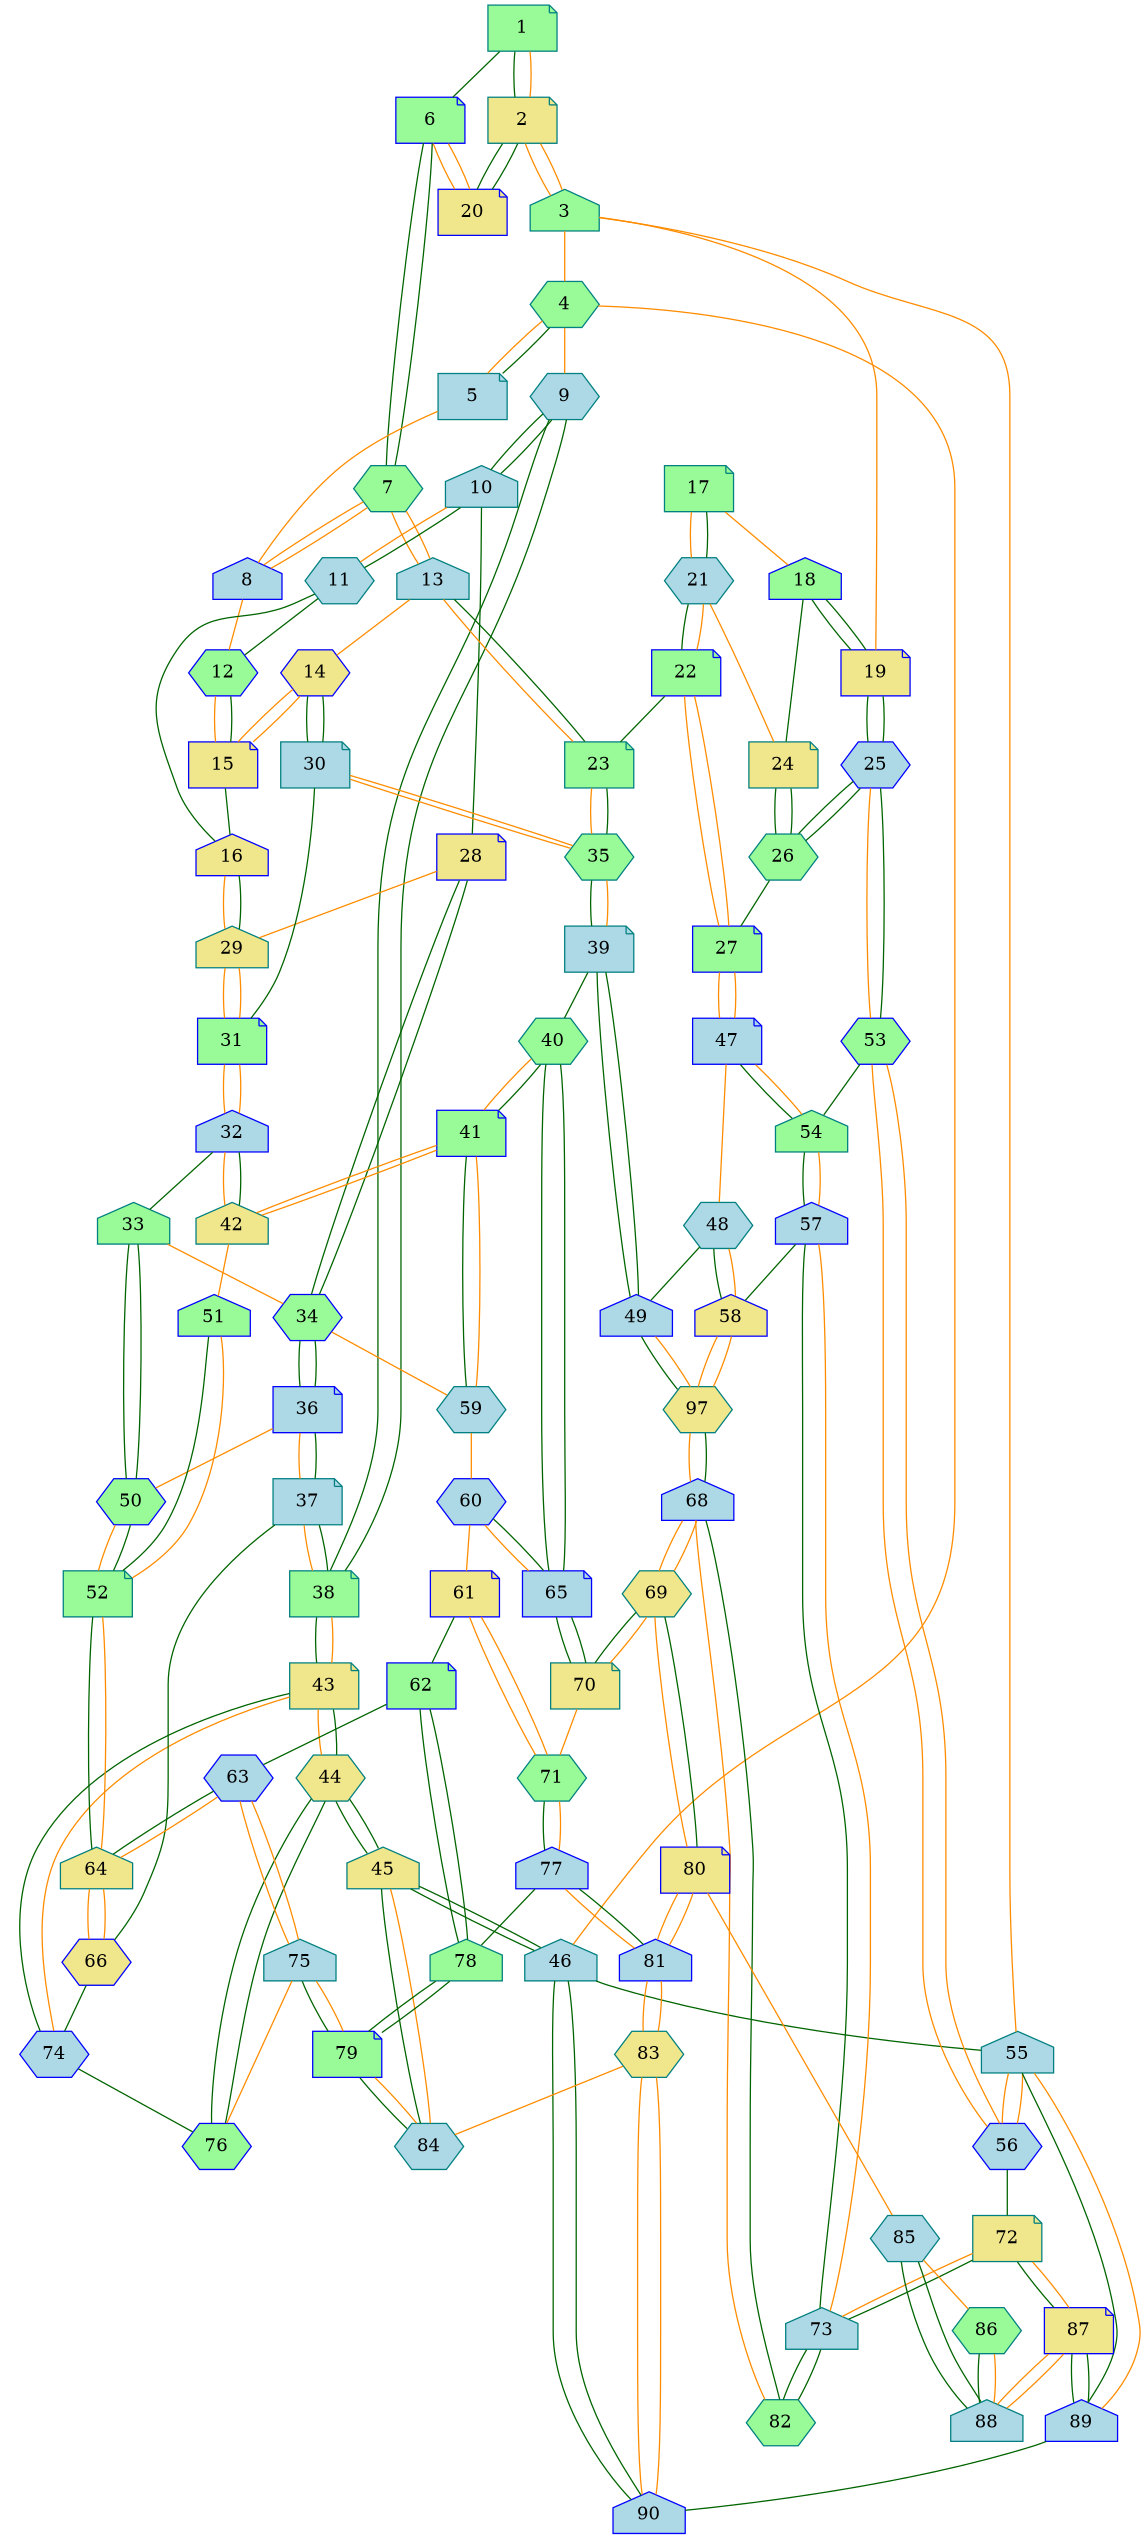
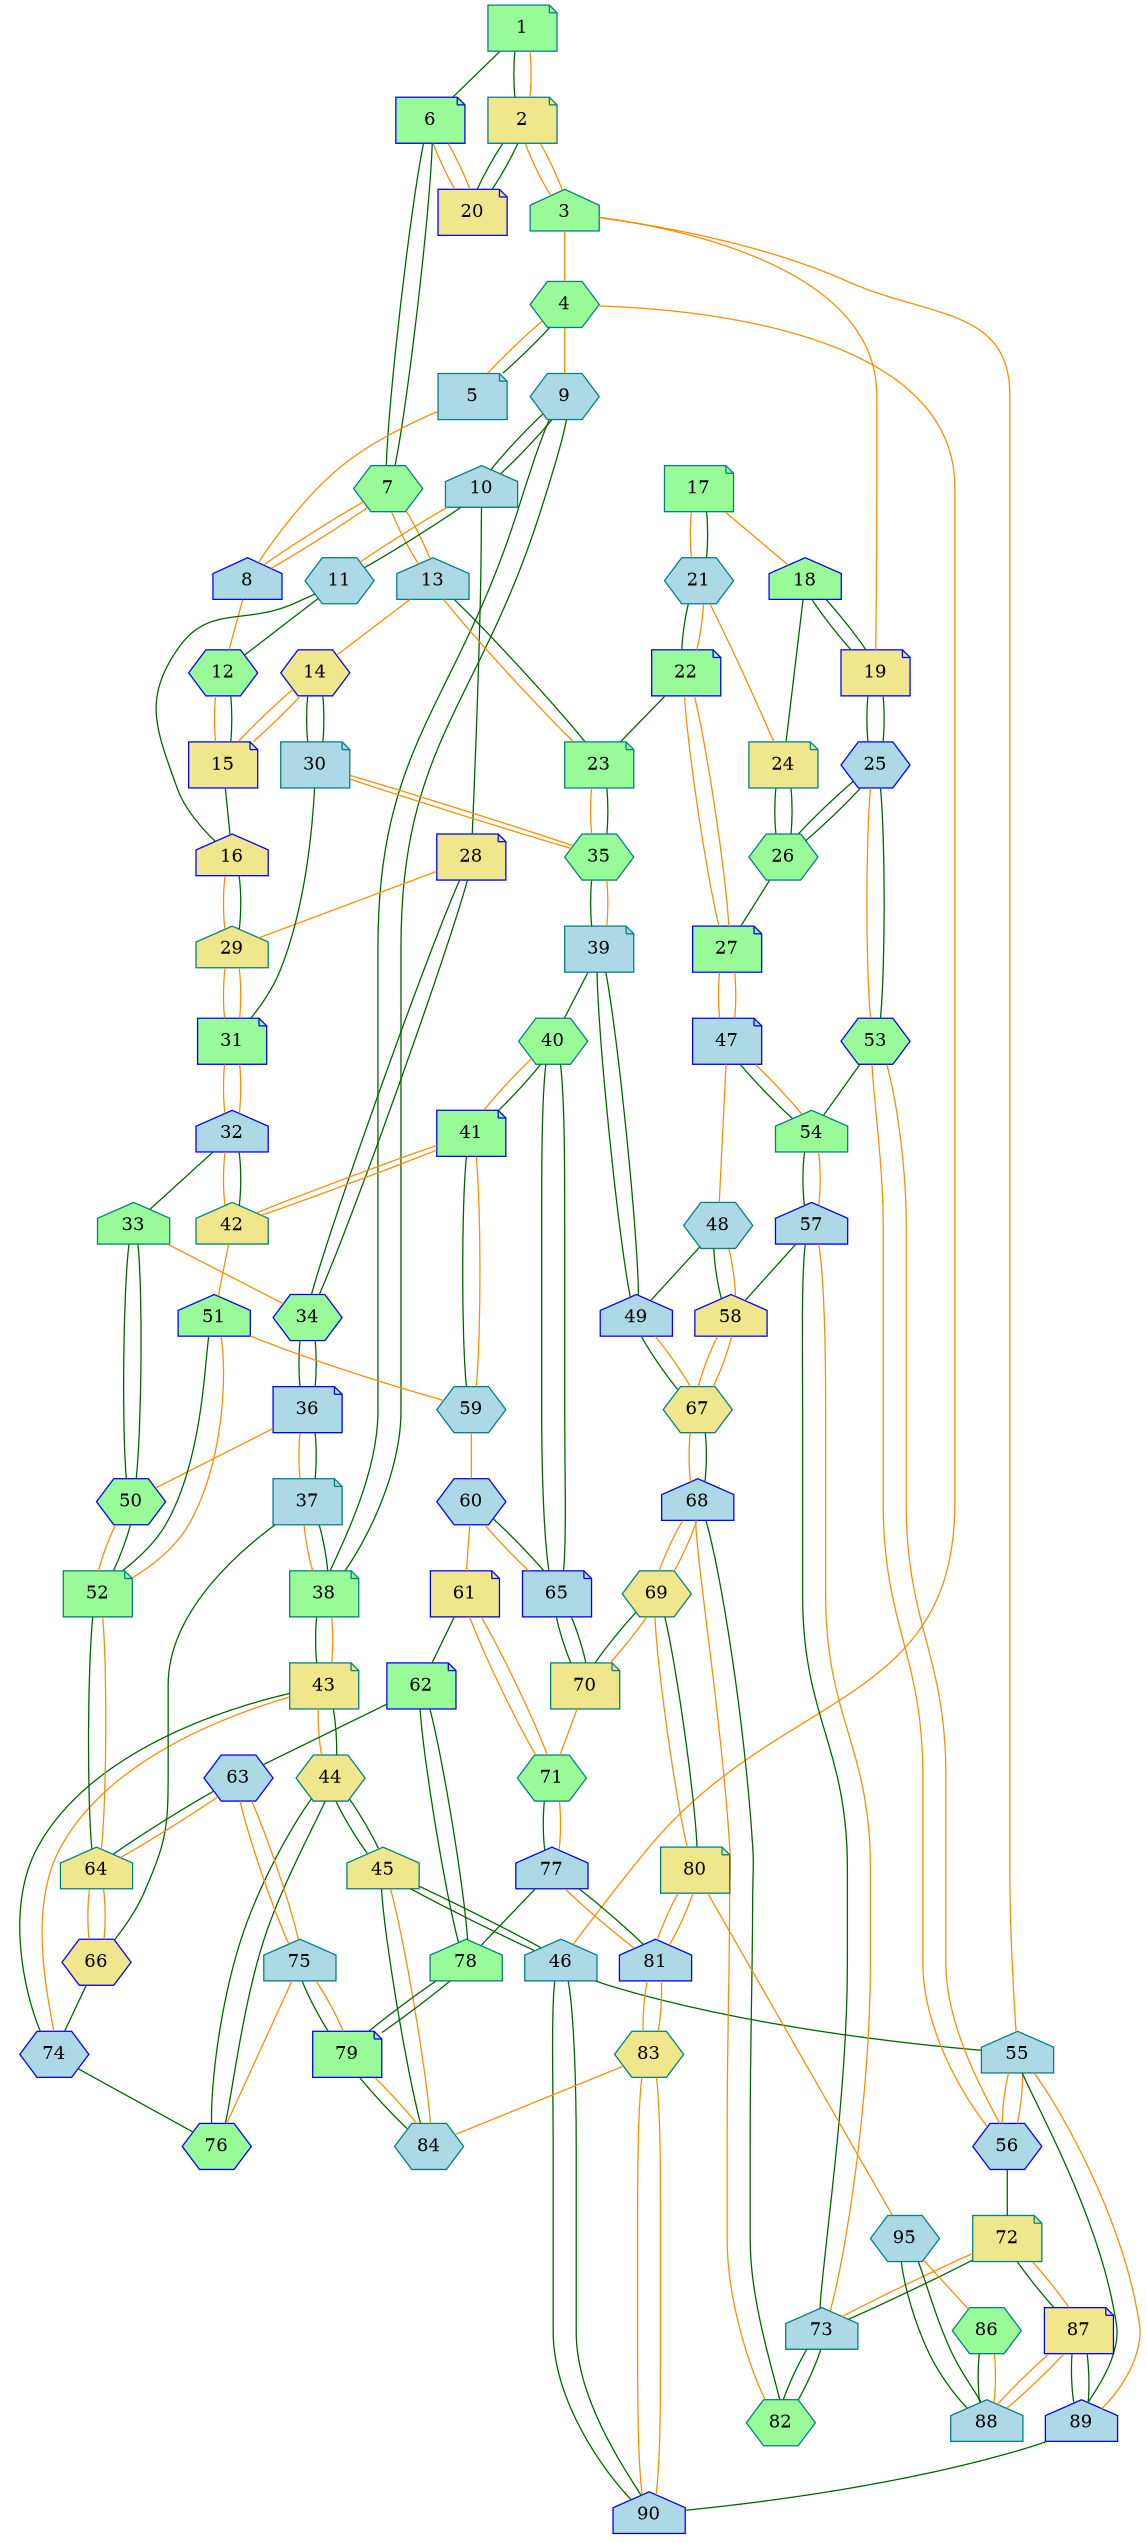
(389, 1364) -> (346, 1371)
(698, 1410) -> (698, 1410)
(695, 1870) -> (695, 1870)
(905, 2239) -> (905, 2239)
